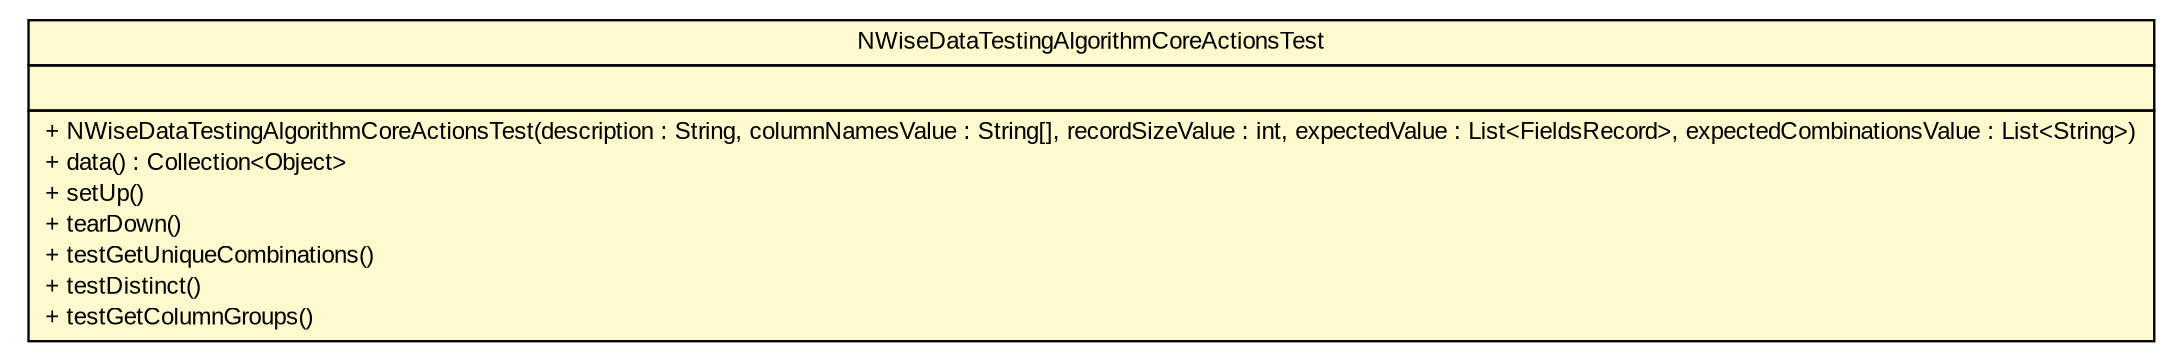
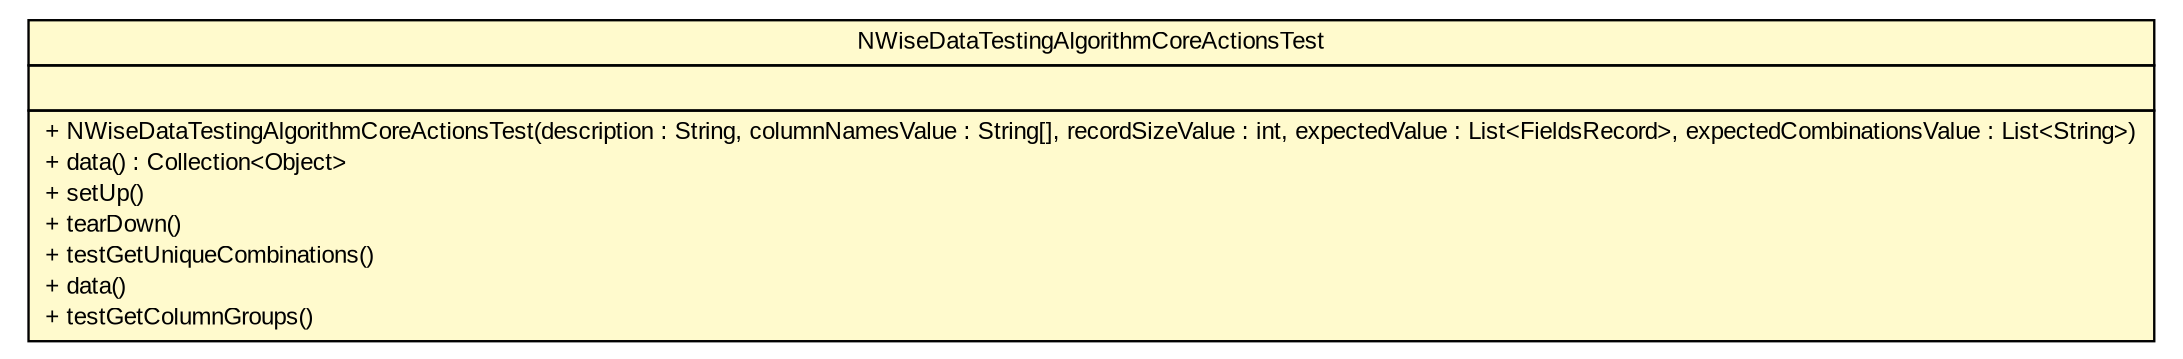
(124, 287) -> (86, 287)
